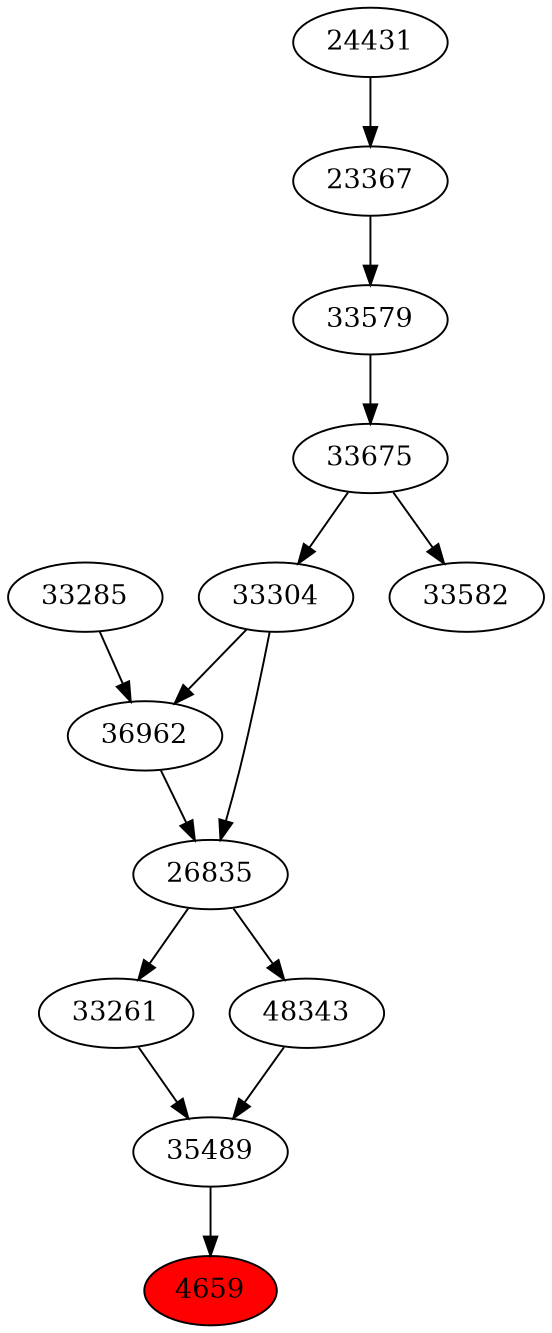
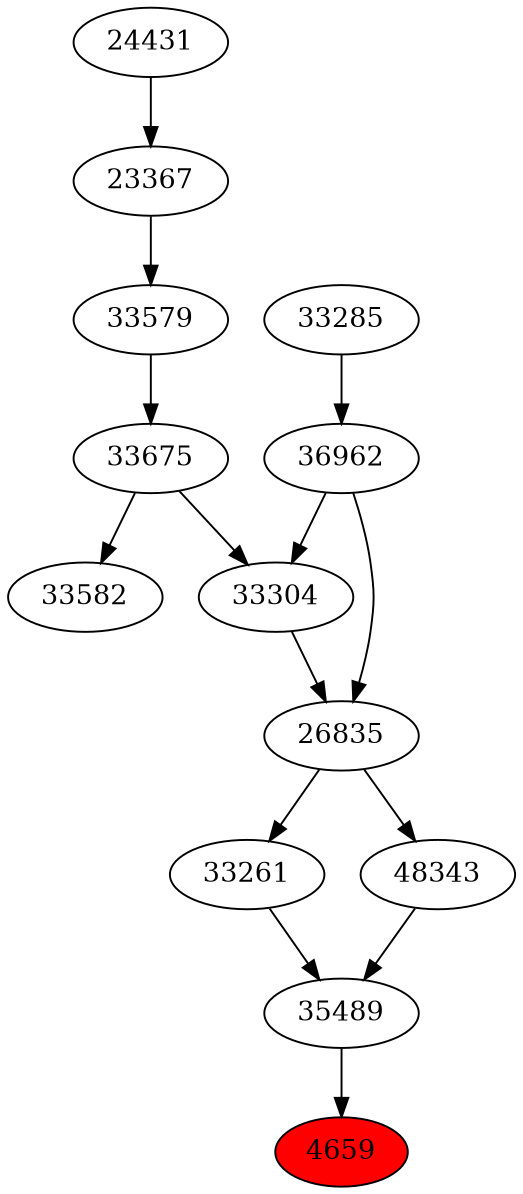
(217, 659) -> (313, 519)
